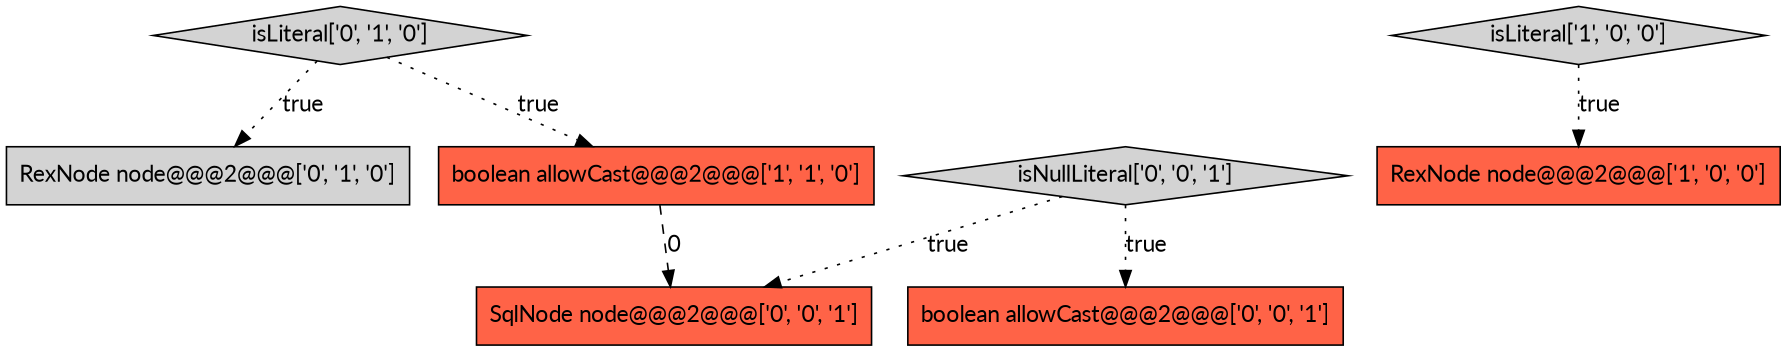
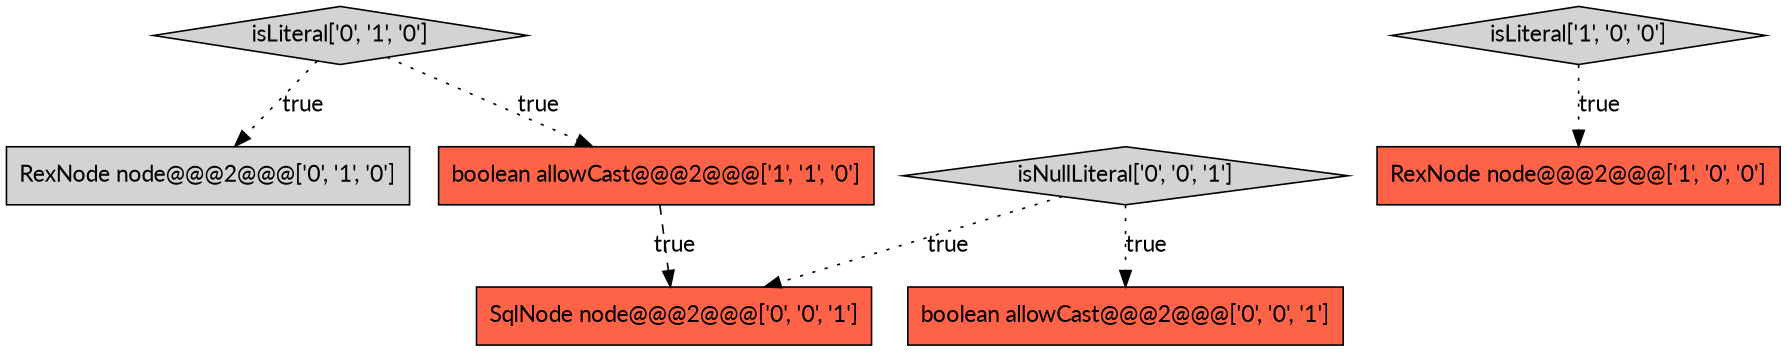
(675, 246) -> (675, 246)
